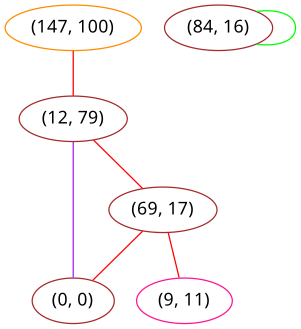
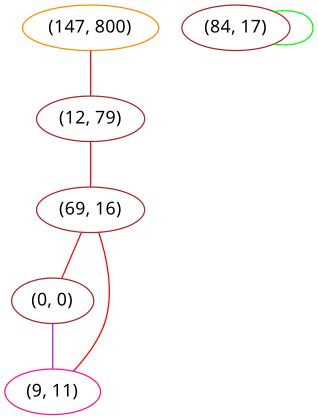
(73, 28) -> (91, 28)
(219, 28) -> (236, 28)
(73, 210) -> (53, 346)
(163, 210) -> (91, 210)
